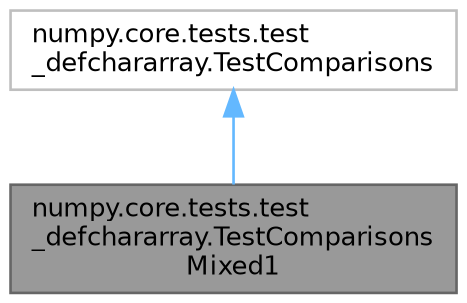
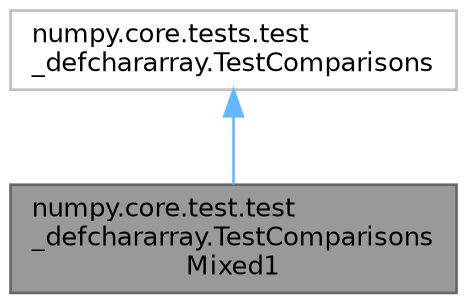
(234, 239) -> (234, 239)
